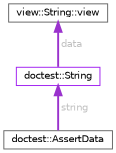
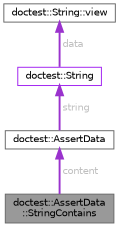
(58, 13) -> (60, 13)
none -> (60, 209)
